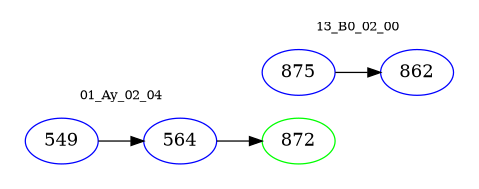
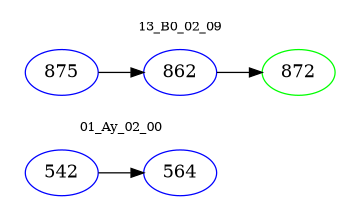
(358, 27) -> (180, 27)
(121, 96) -> (121, 128)
(62, 141) -> (62, 173)
(235, 141) -> (233, 72)
